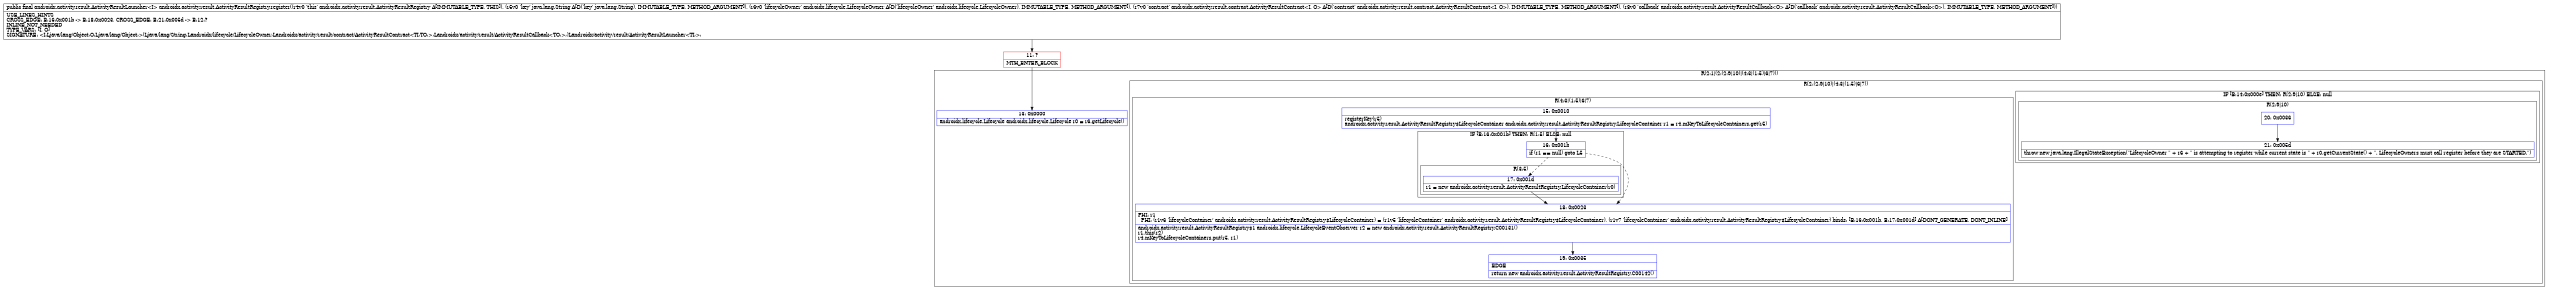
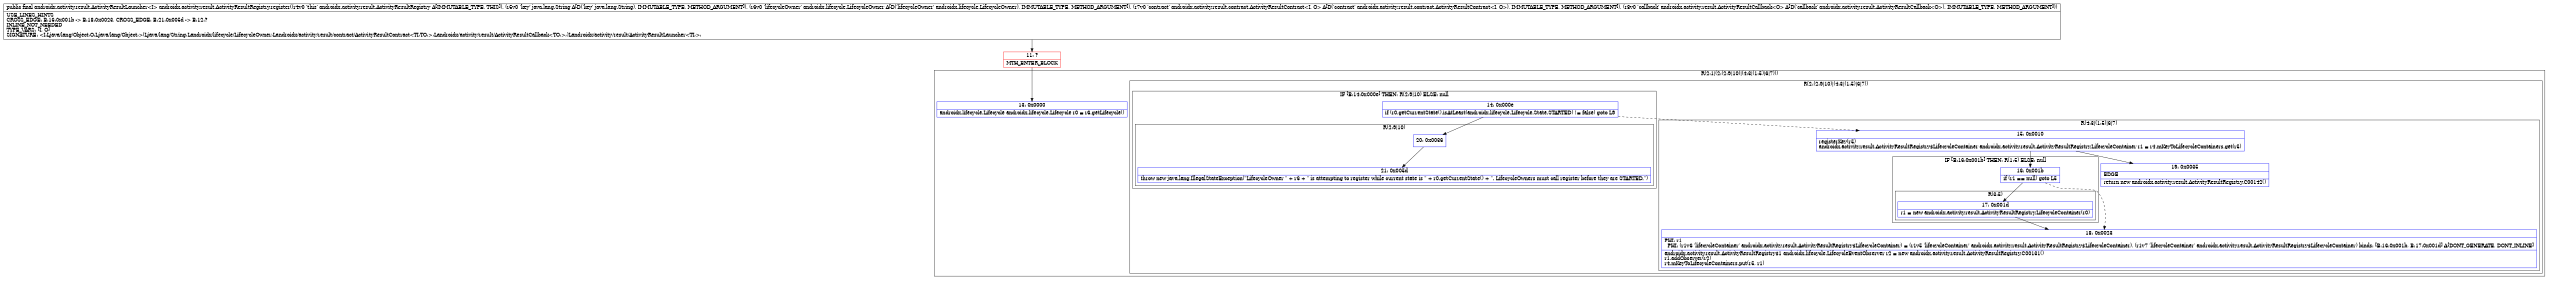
none -> (1500, 109)
(1542, 163) -> (2016, 189)
(1151, 233) -> (1688, 259)
(1573, 247) -> (2103, 157)
